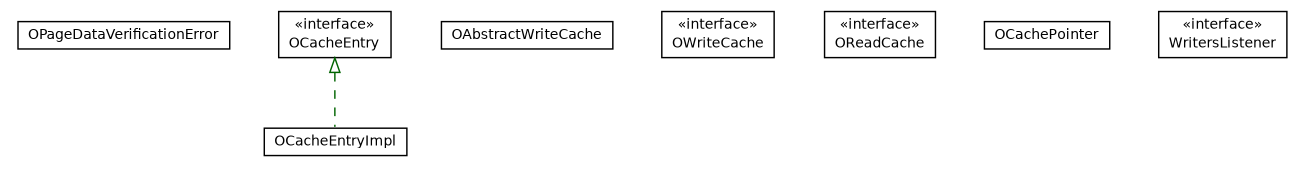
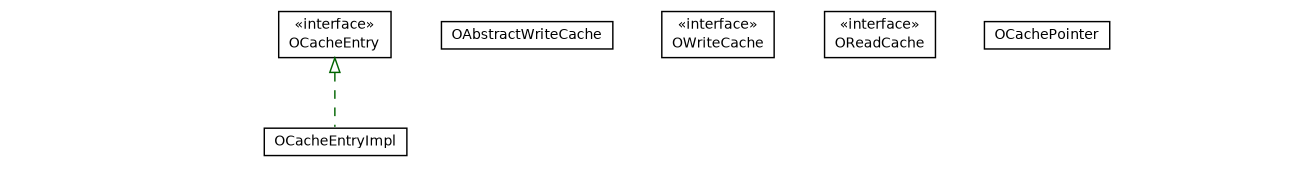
(123, 35) -> none
(1222, 35) -> none
